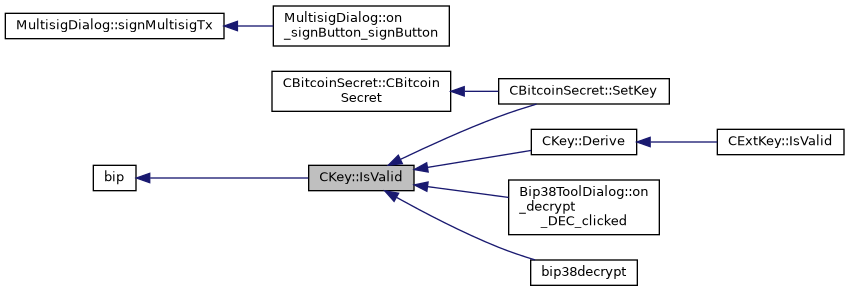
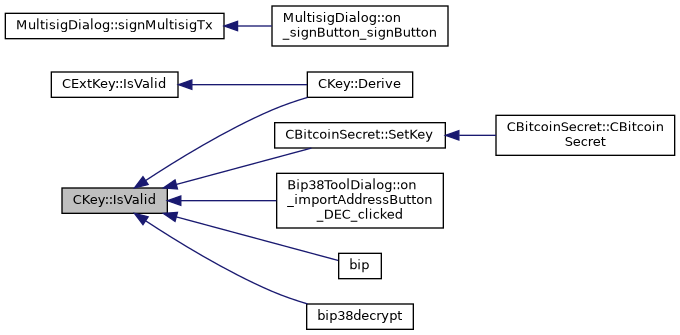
(481, 91) -> (478, 135)
(684, 142) -> (249, 85)
(229, 178) -> (257, 239)
(584, 207) -> (360, 201)
